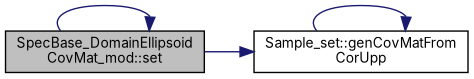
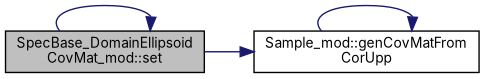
(361, 52) -> (367, 52)
